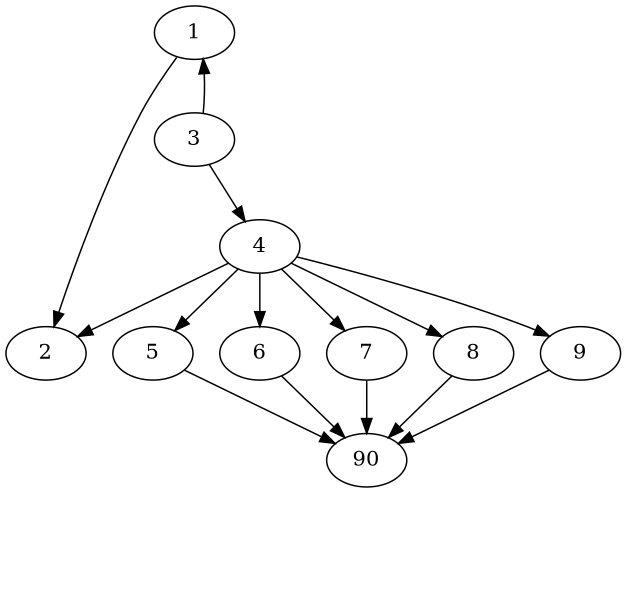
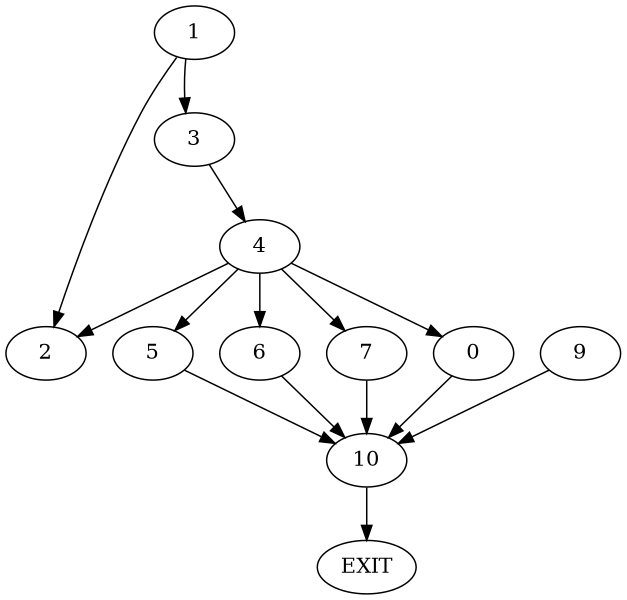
(204, 93) -> (185, 78)
(417, 290) -> none
(474, 353) -> (474, 353)
(367, 460) -> (367, 460)
none -> (367, 567)
